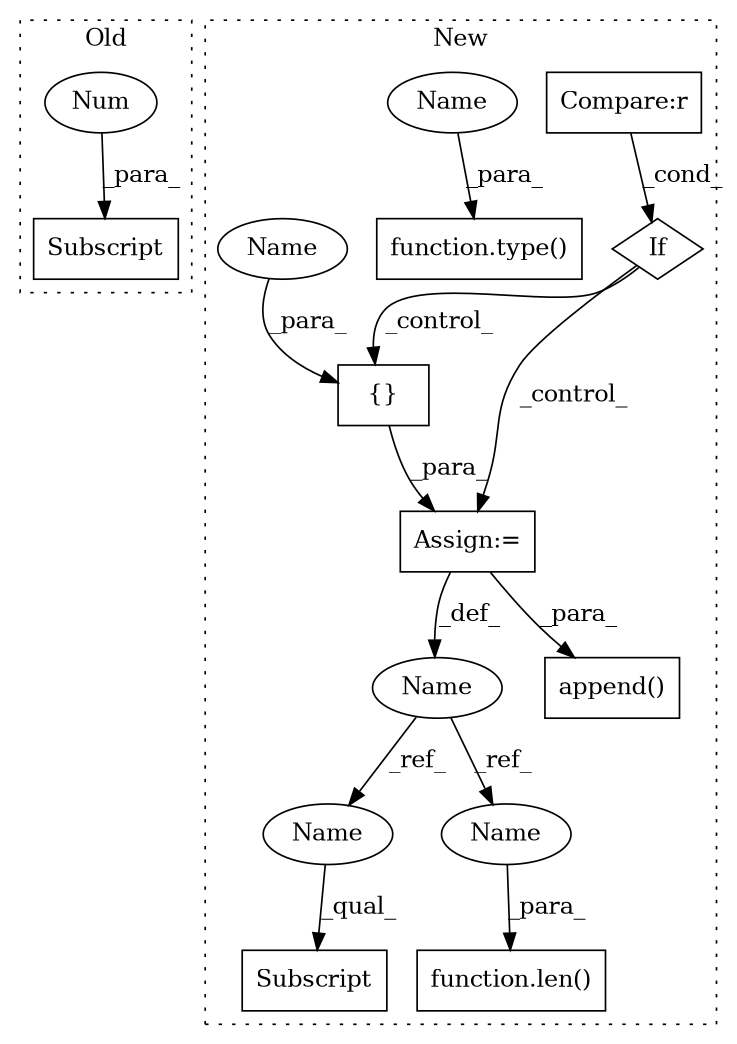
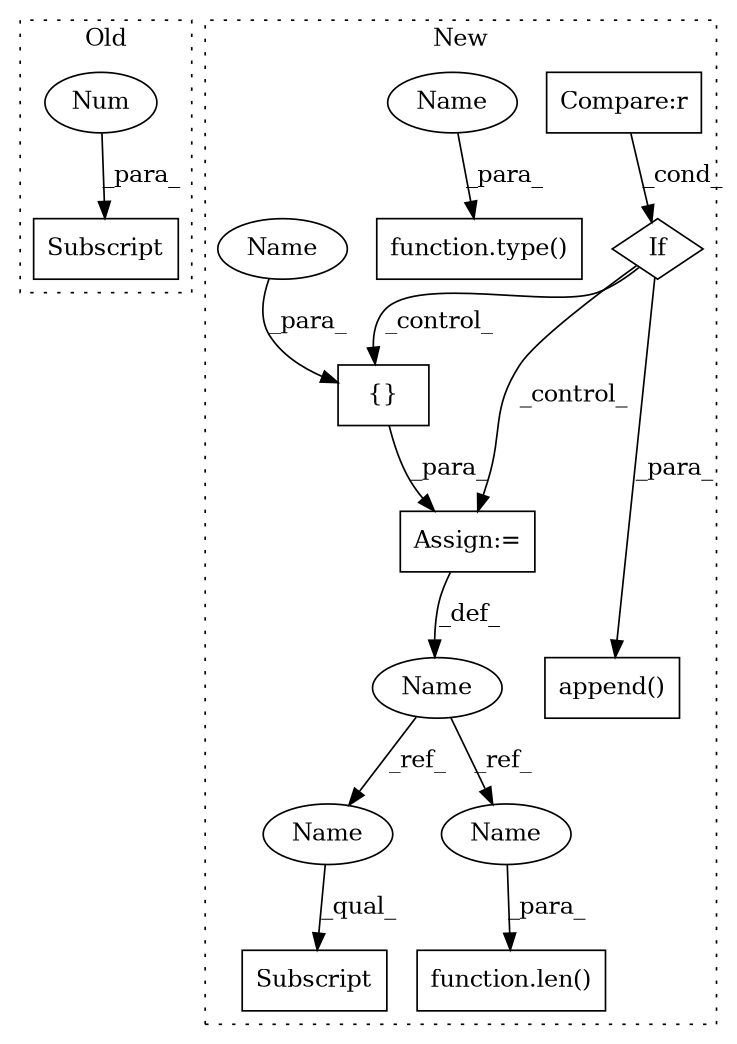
(524, 611) -> (636, 459)
